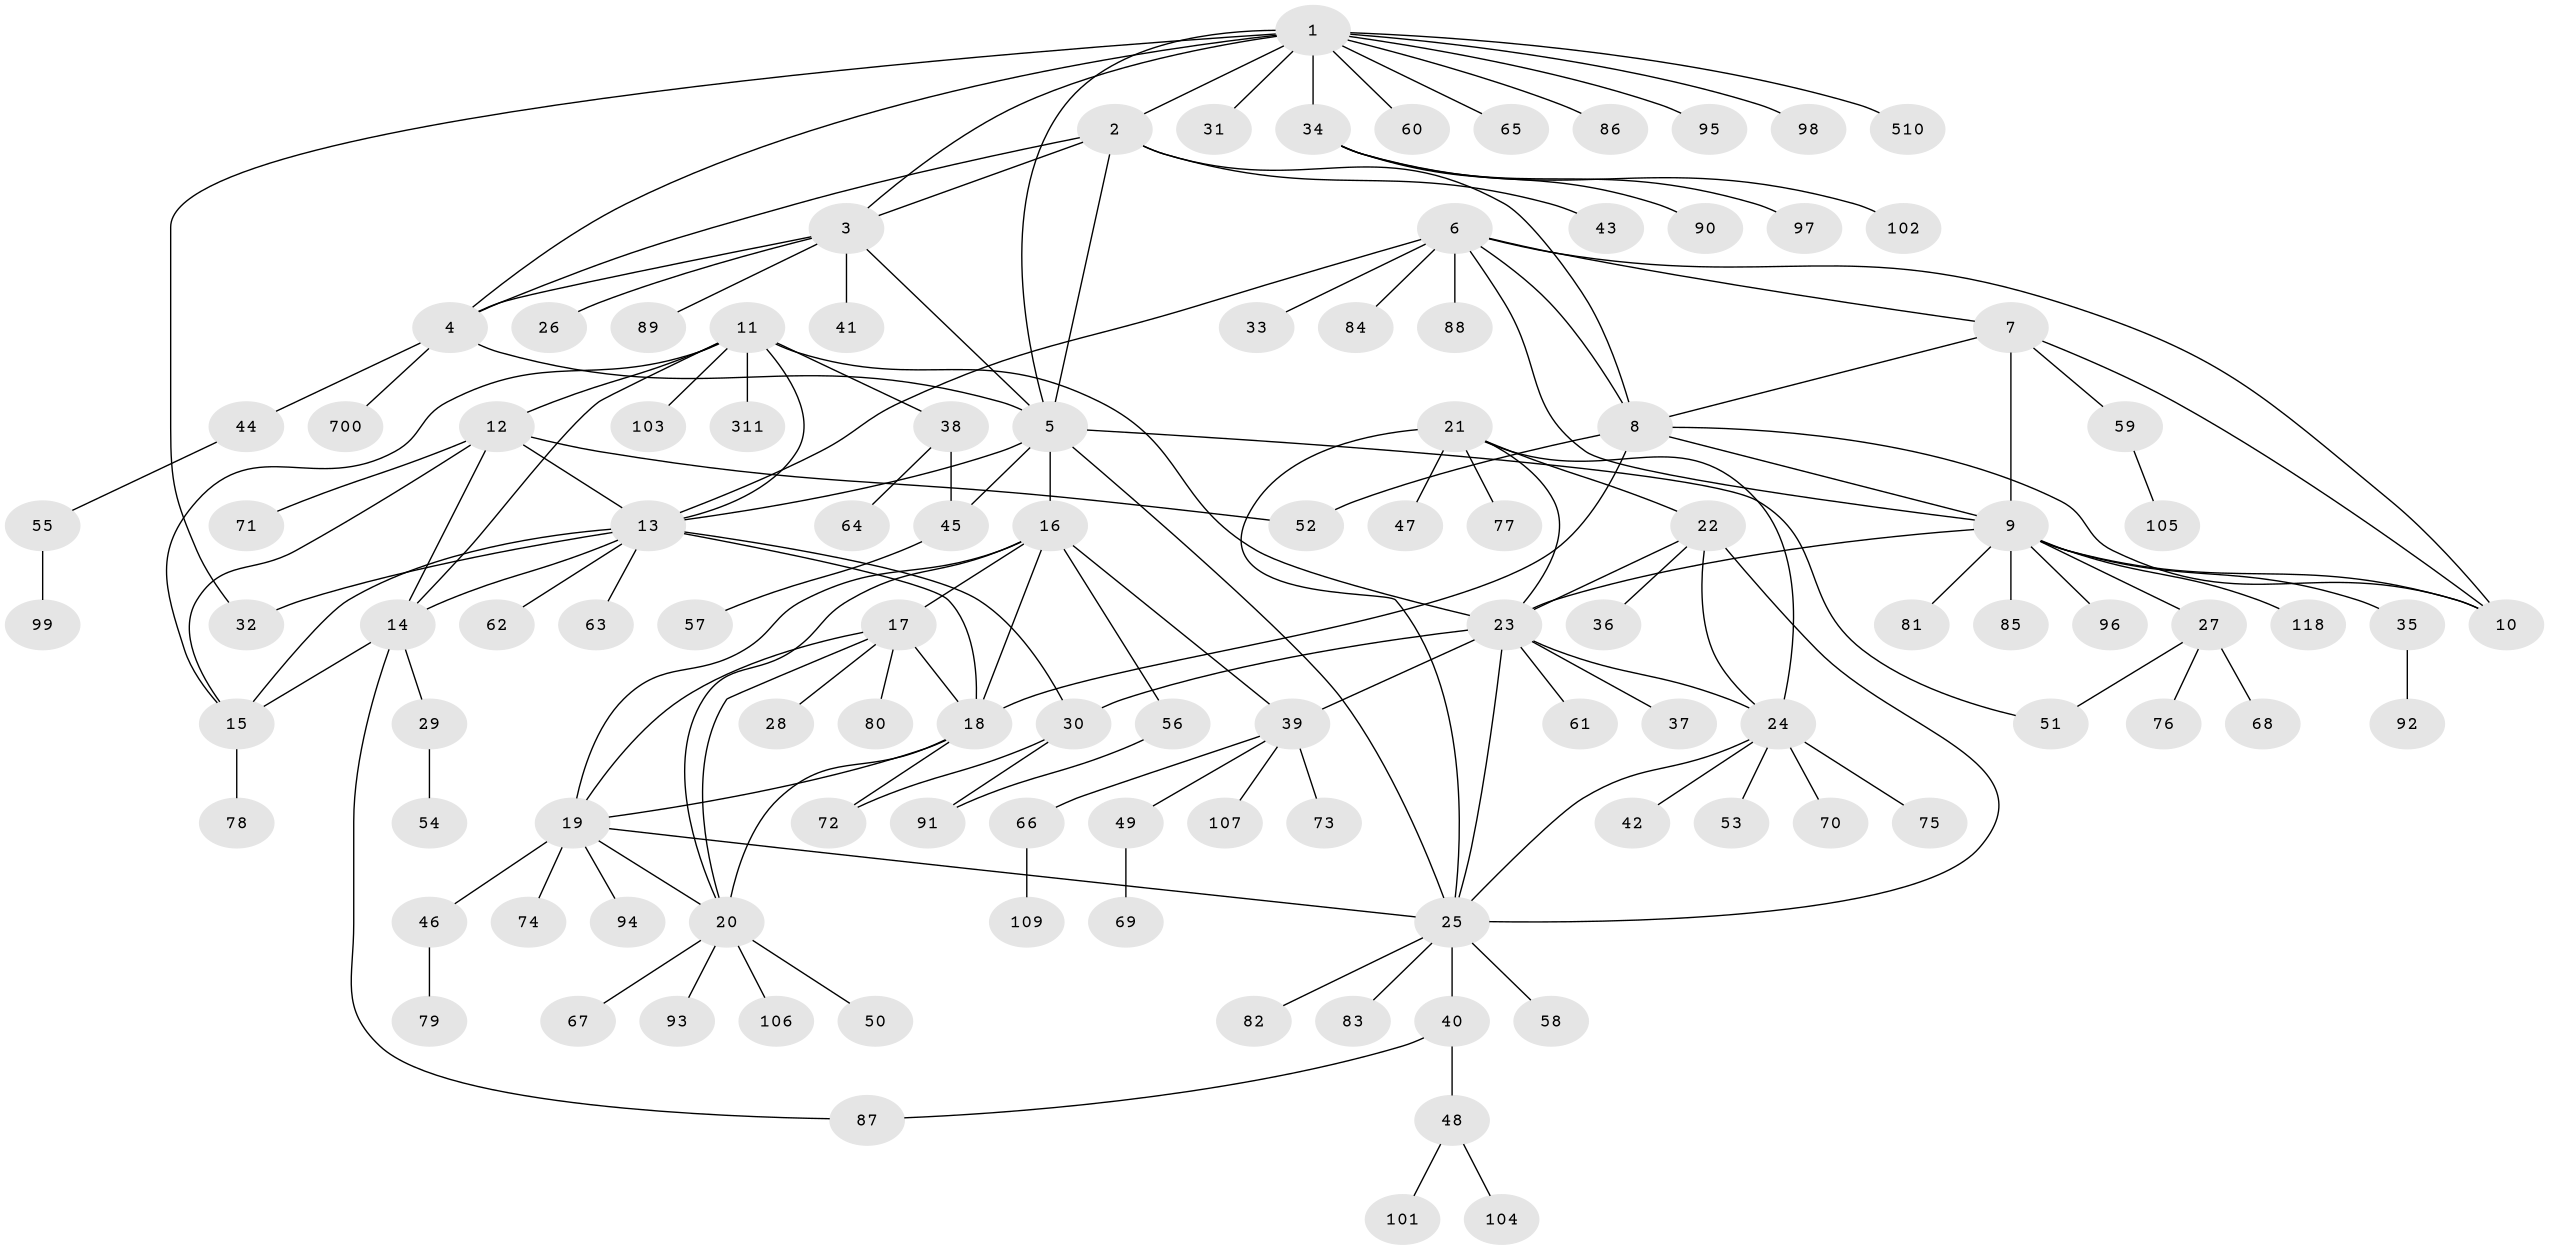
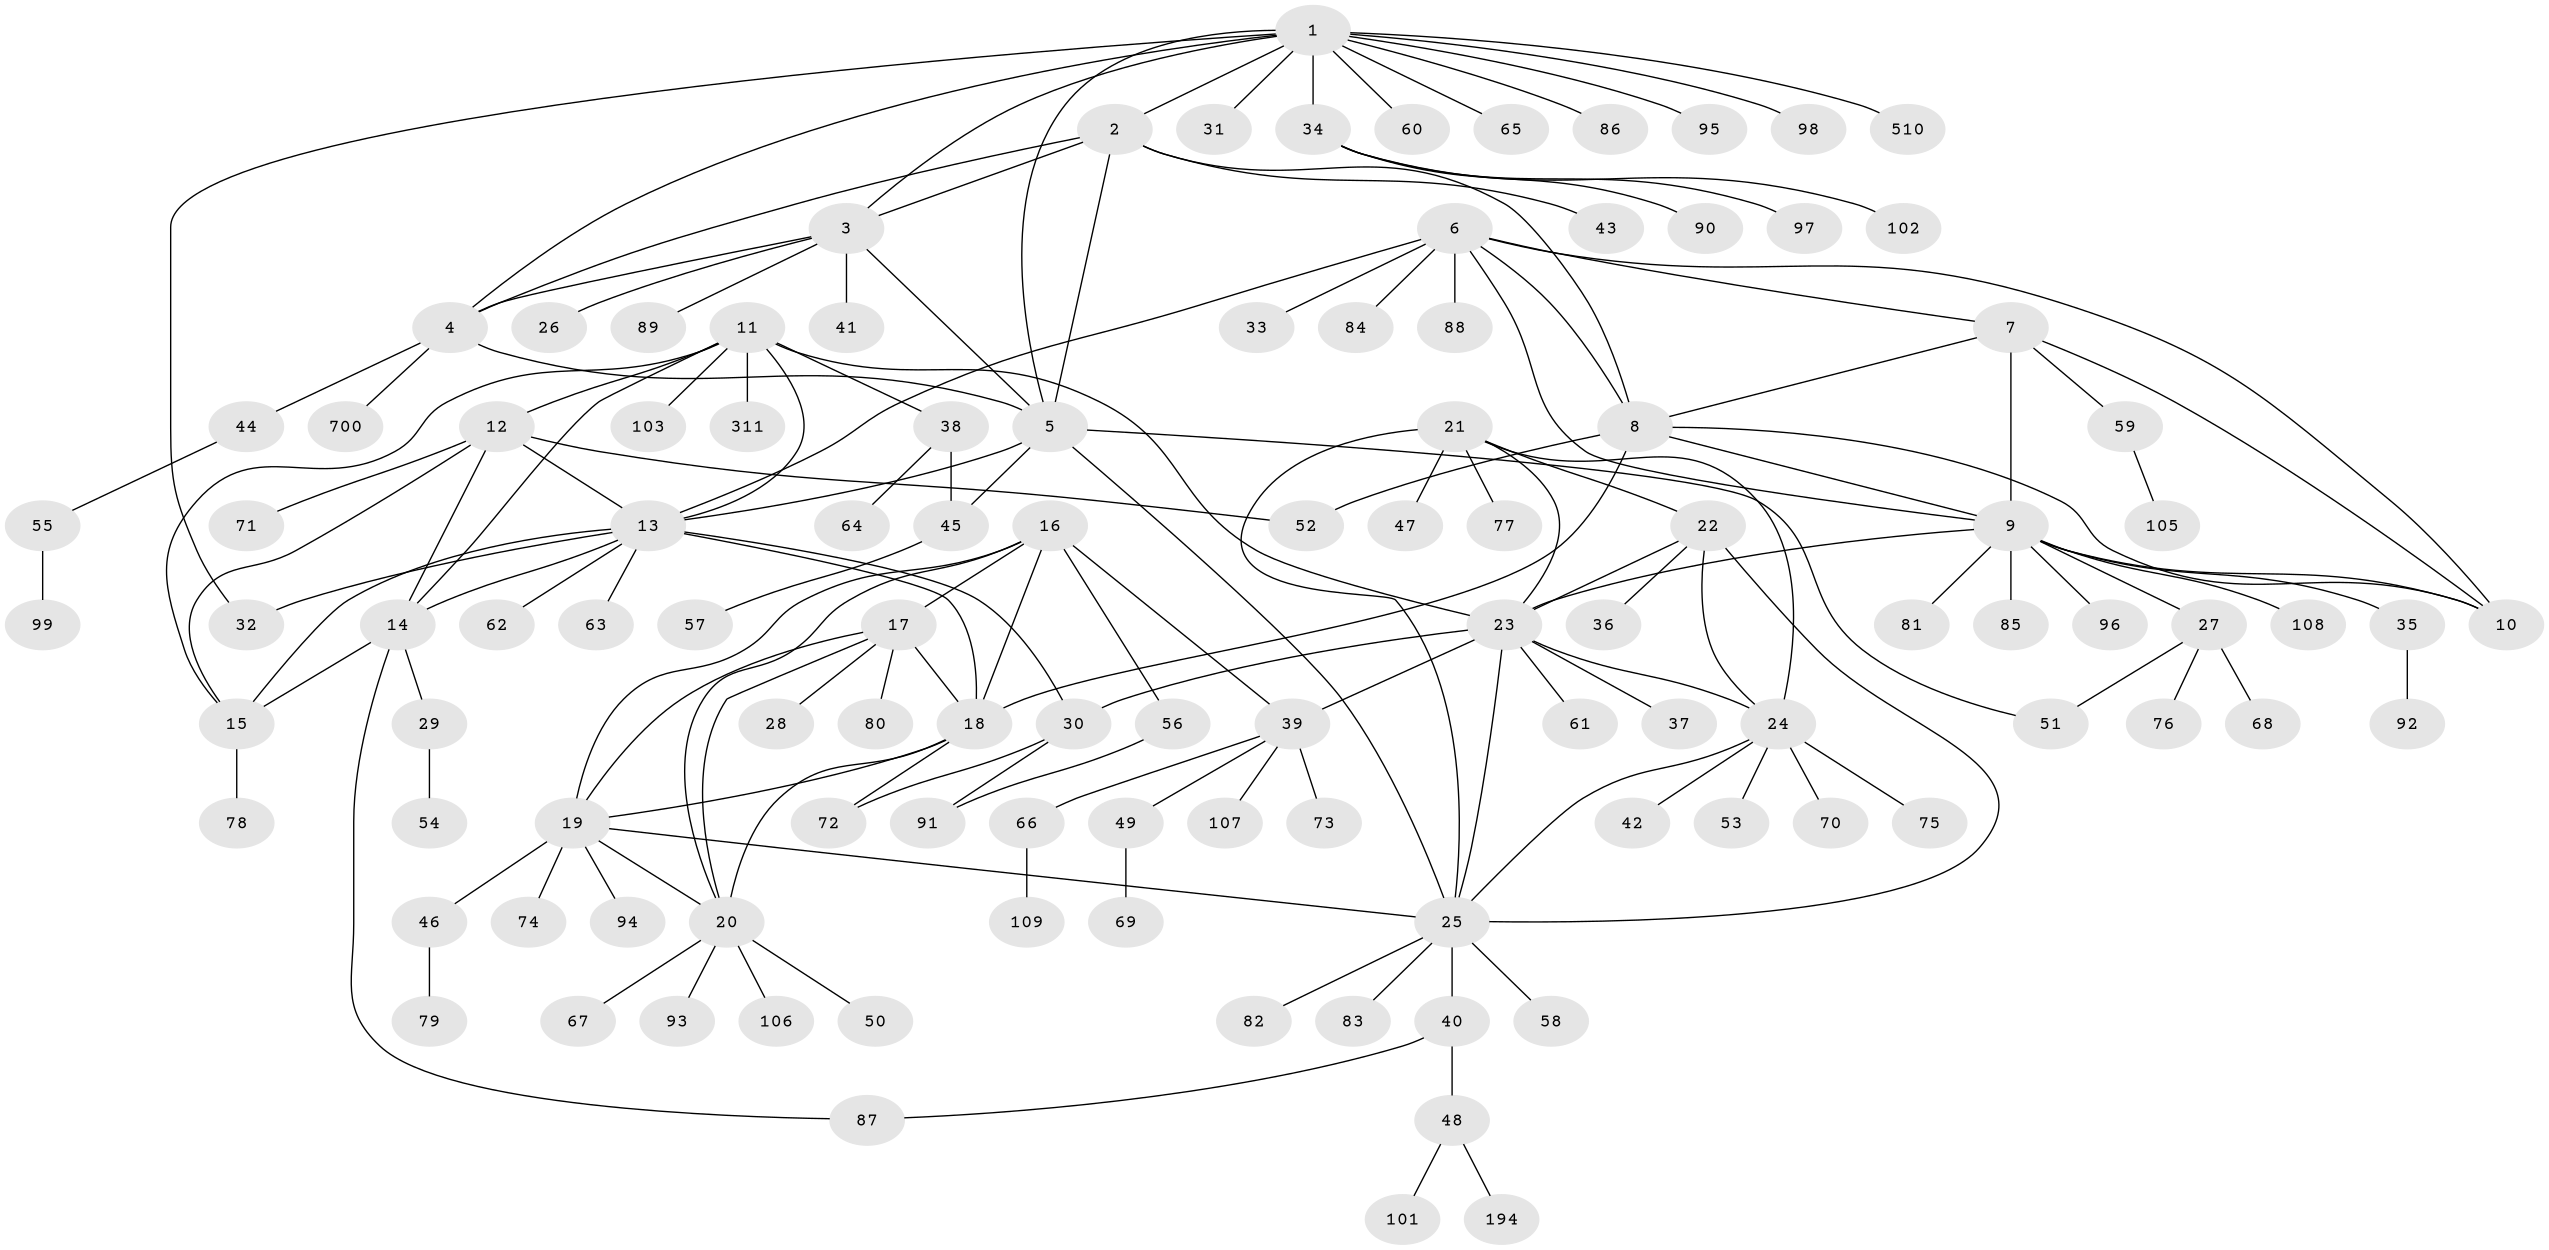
(1050, 476) -> none
(2308, 625) -> (2308, 625)
(1502, 1219) -> (1502, 1219)
